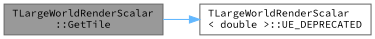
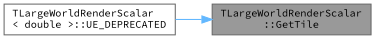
(176, 19) -> (189, 19)
